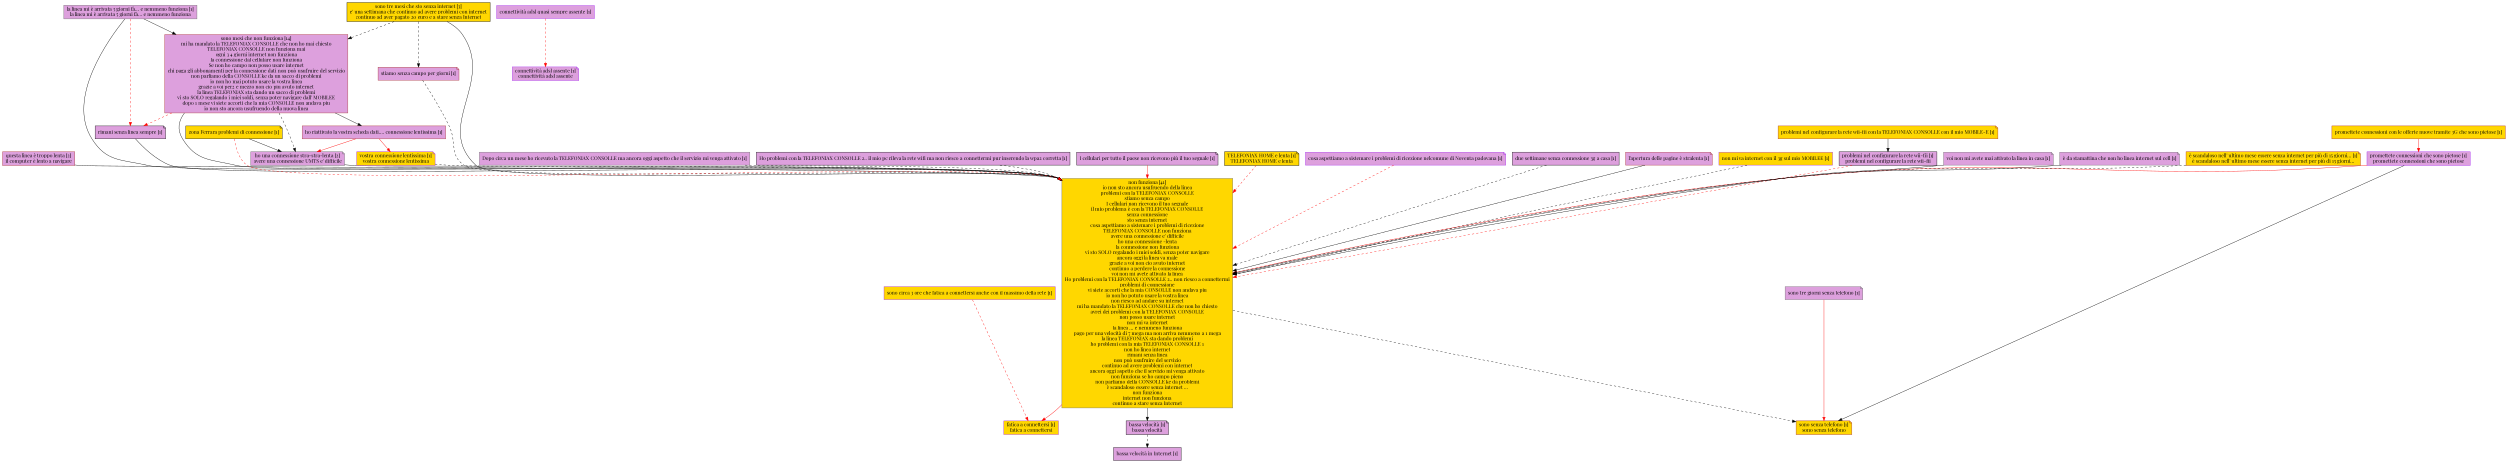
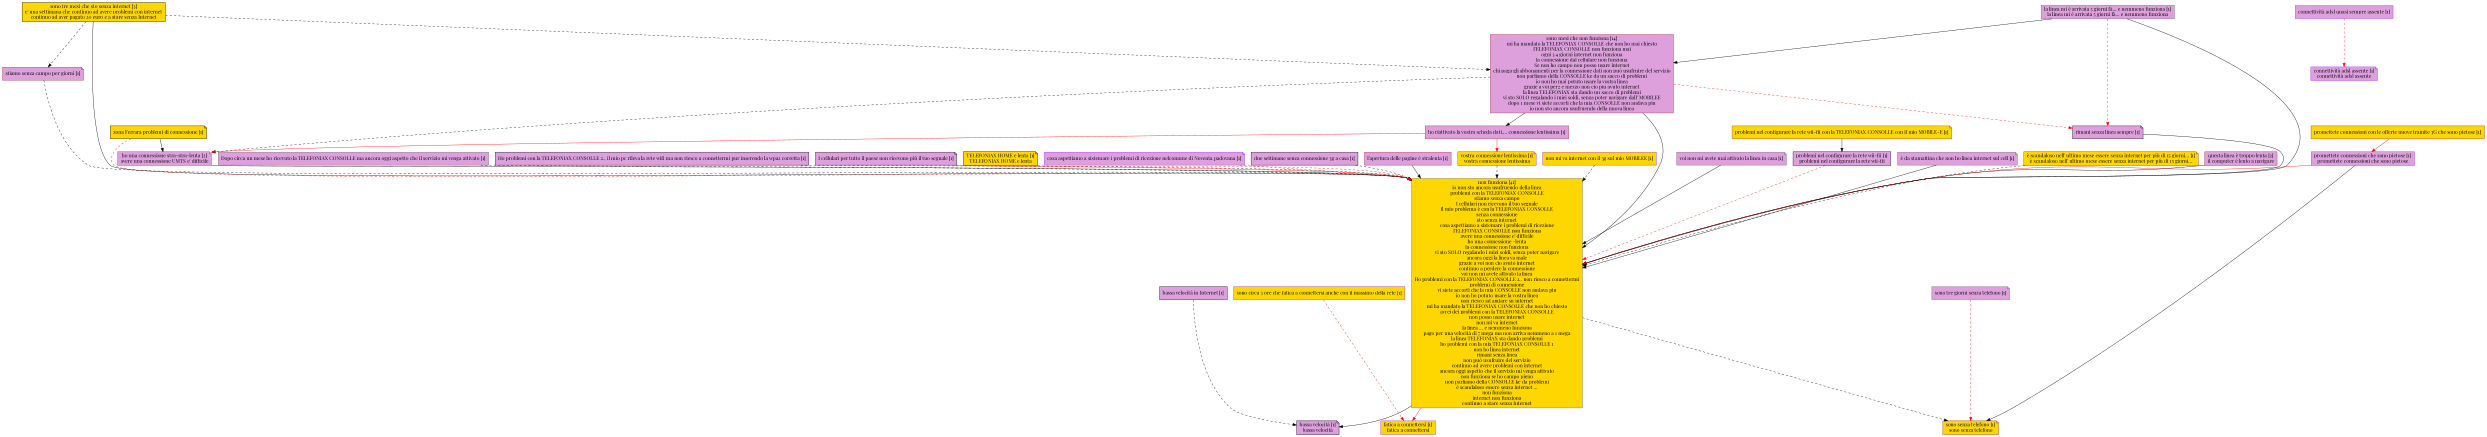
(1669, 159) -> (1408, 159)
(1824, 358) -> (1971, 358)
(1147, 439) -> (1215, 387)
